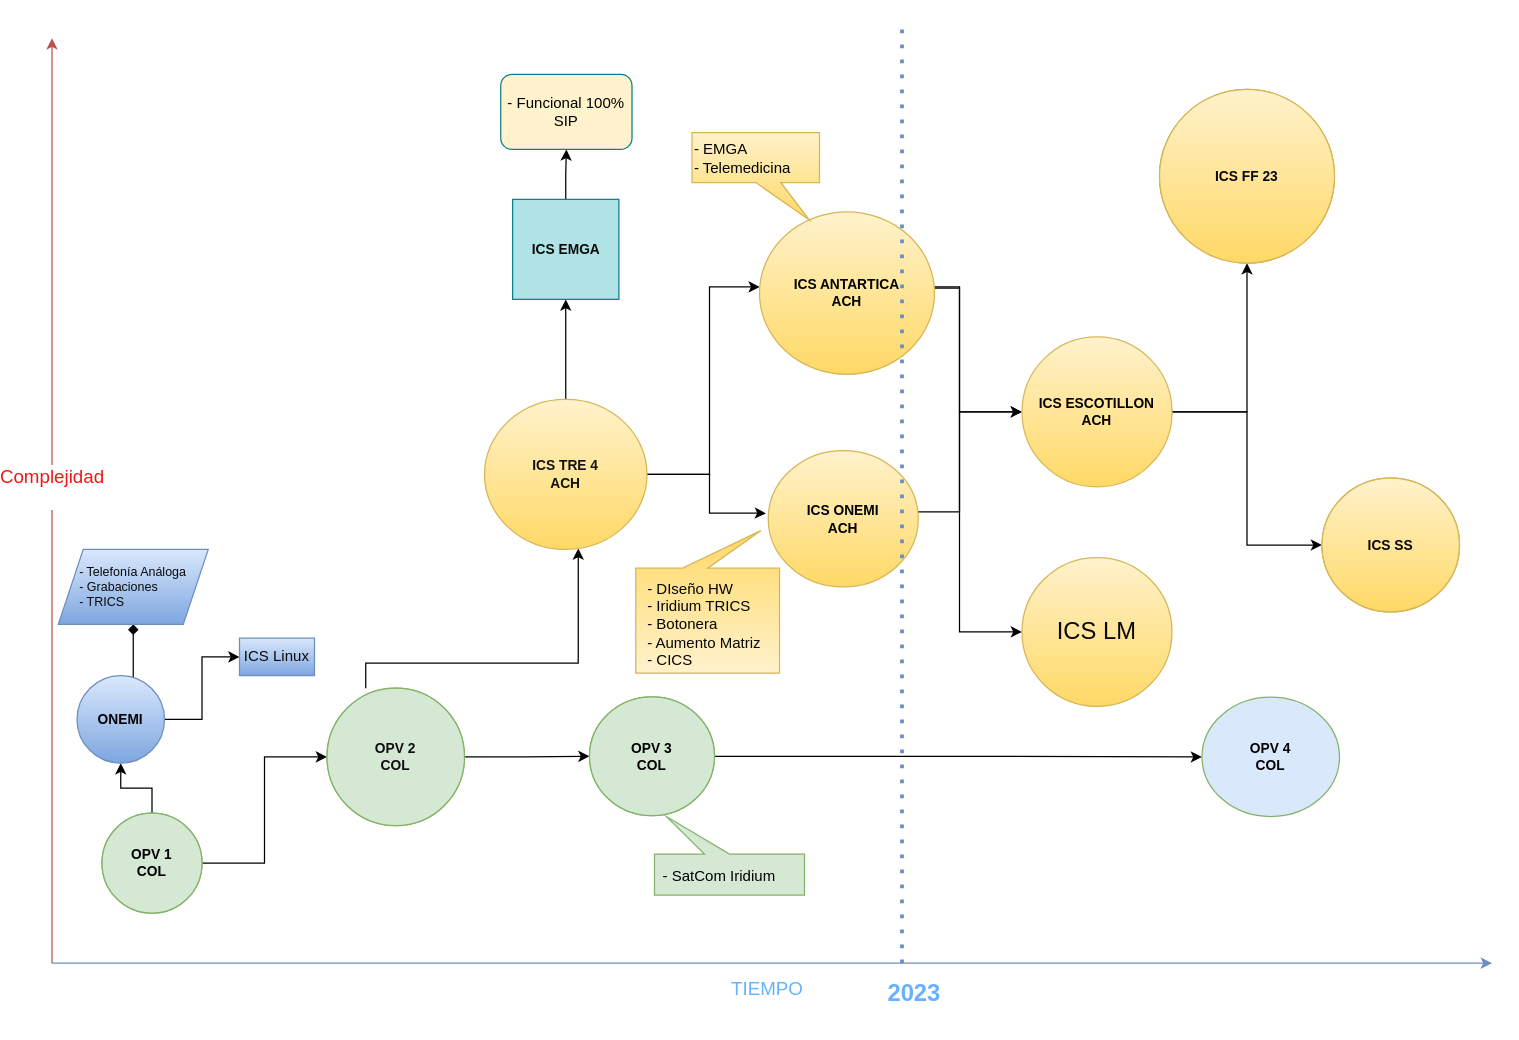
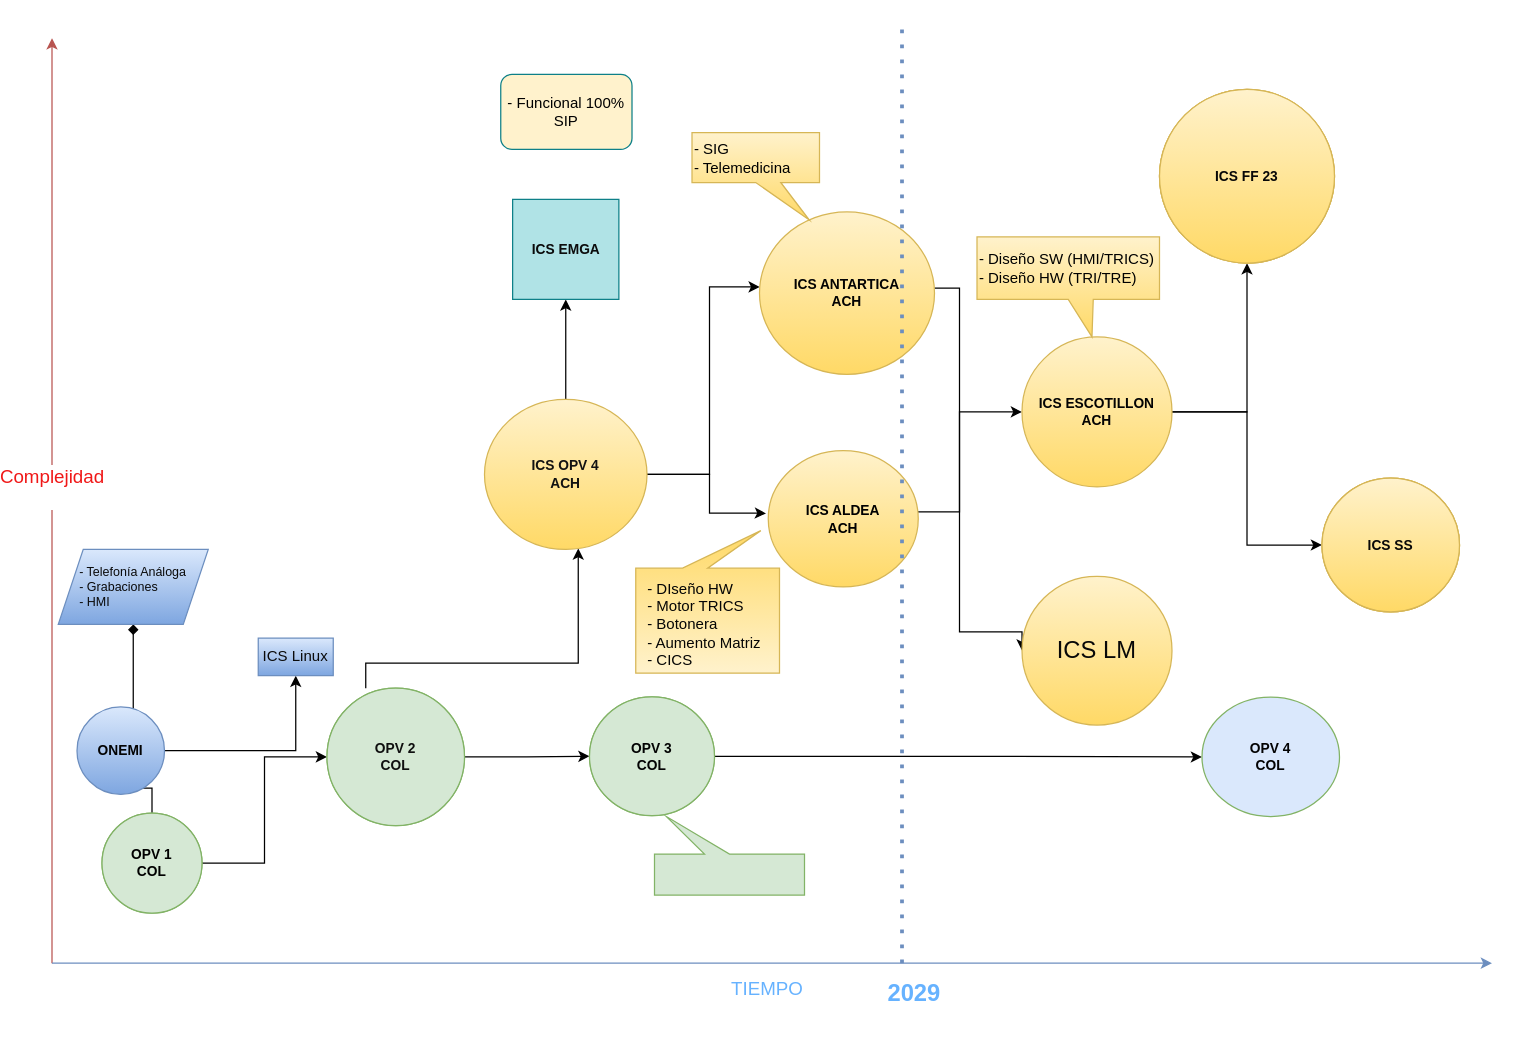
(745, 158) -> (745, 158)
(566, 178) -> none
none -> (1068, 287)
(1014, 412) -> none
(566, 474) -> (566, 474)
(843, 519) -> (843, 519)
(133, 587) -> (133, 587)
(704, 624) -> (704, 624)
(1097, 632) -> (1097, 651)
(277, 657) -> (296, 657)
(121, 719) -> (121, 751)
(718, 876) -> none
(914, 994) -> (914, 994)
